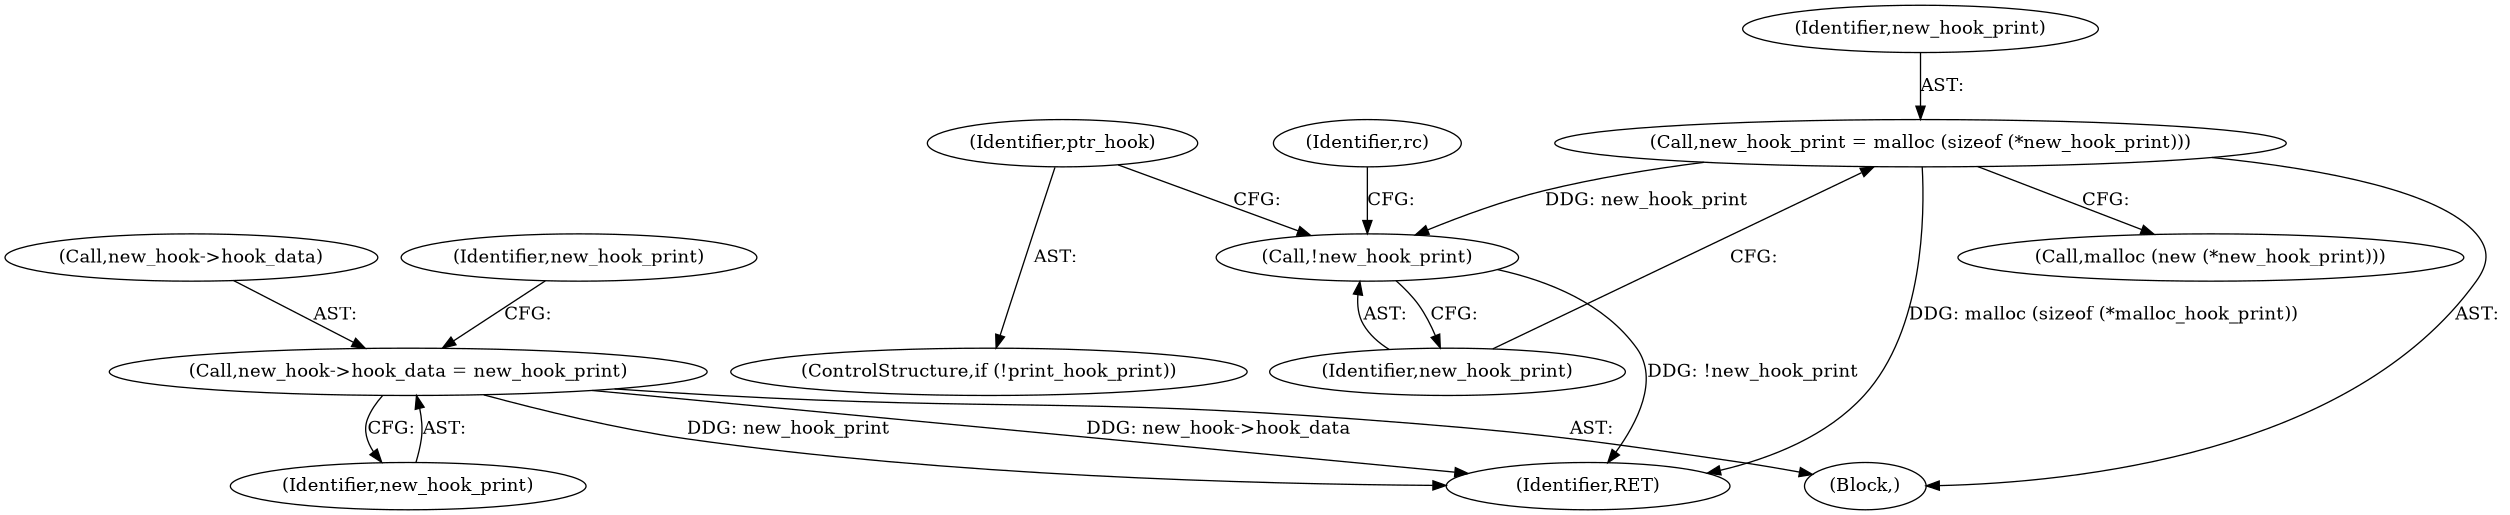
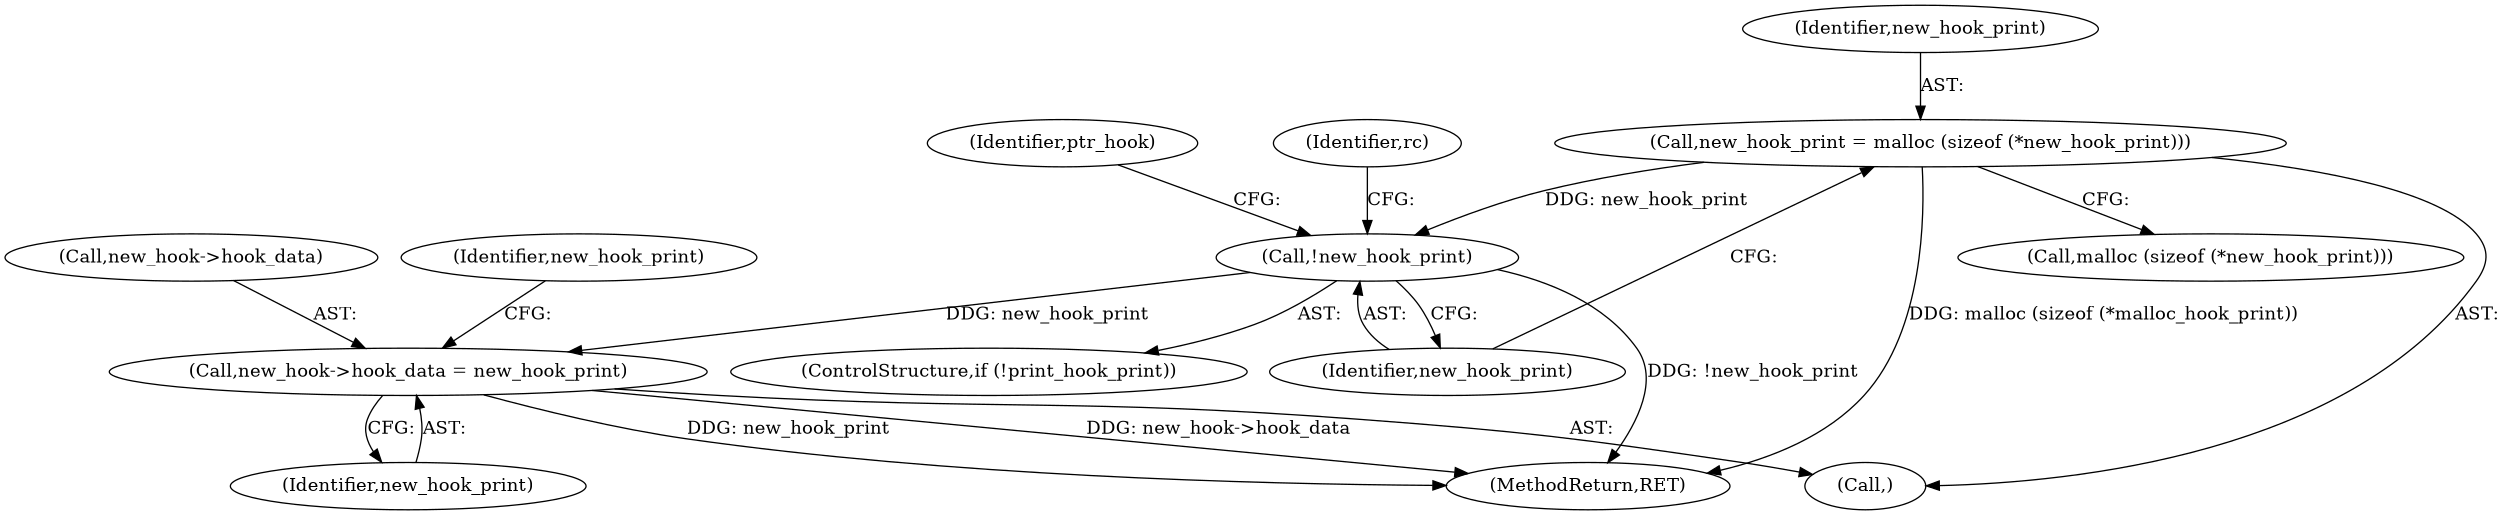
(1027, 251) -> (1252, 326)
(2211, 258) -> (2211, 258)
none -> (916, 311)
(1588, 486) -> (1588, 486)
(1865, 486) -> (1865, 486)
